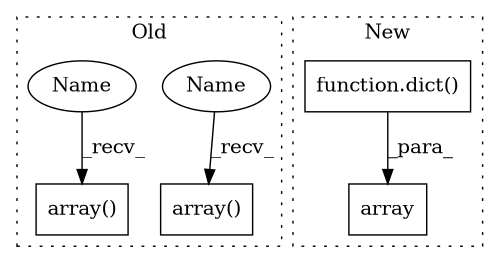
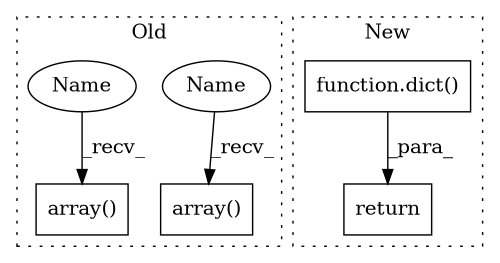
(388, 209) -> (388, 209)
